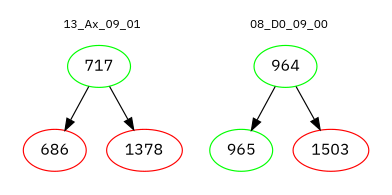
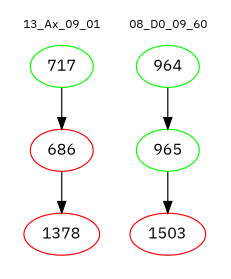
(289, 25) -> (168, 25)
(119, 103) -> (62, 187)
(305, 103) -> (168, 187)
